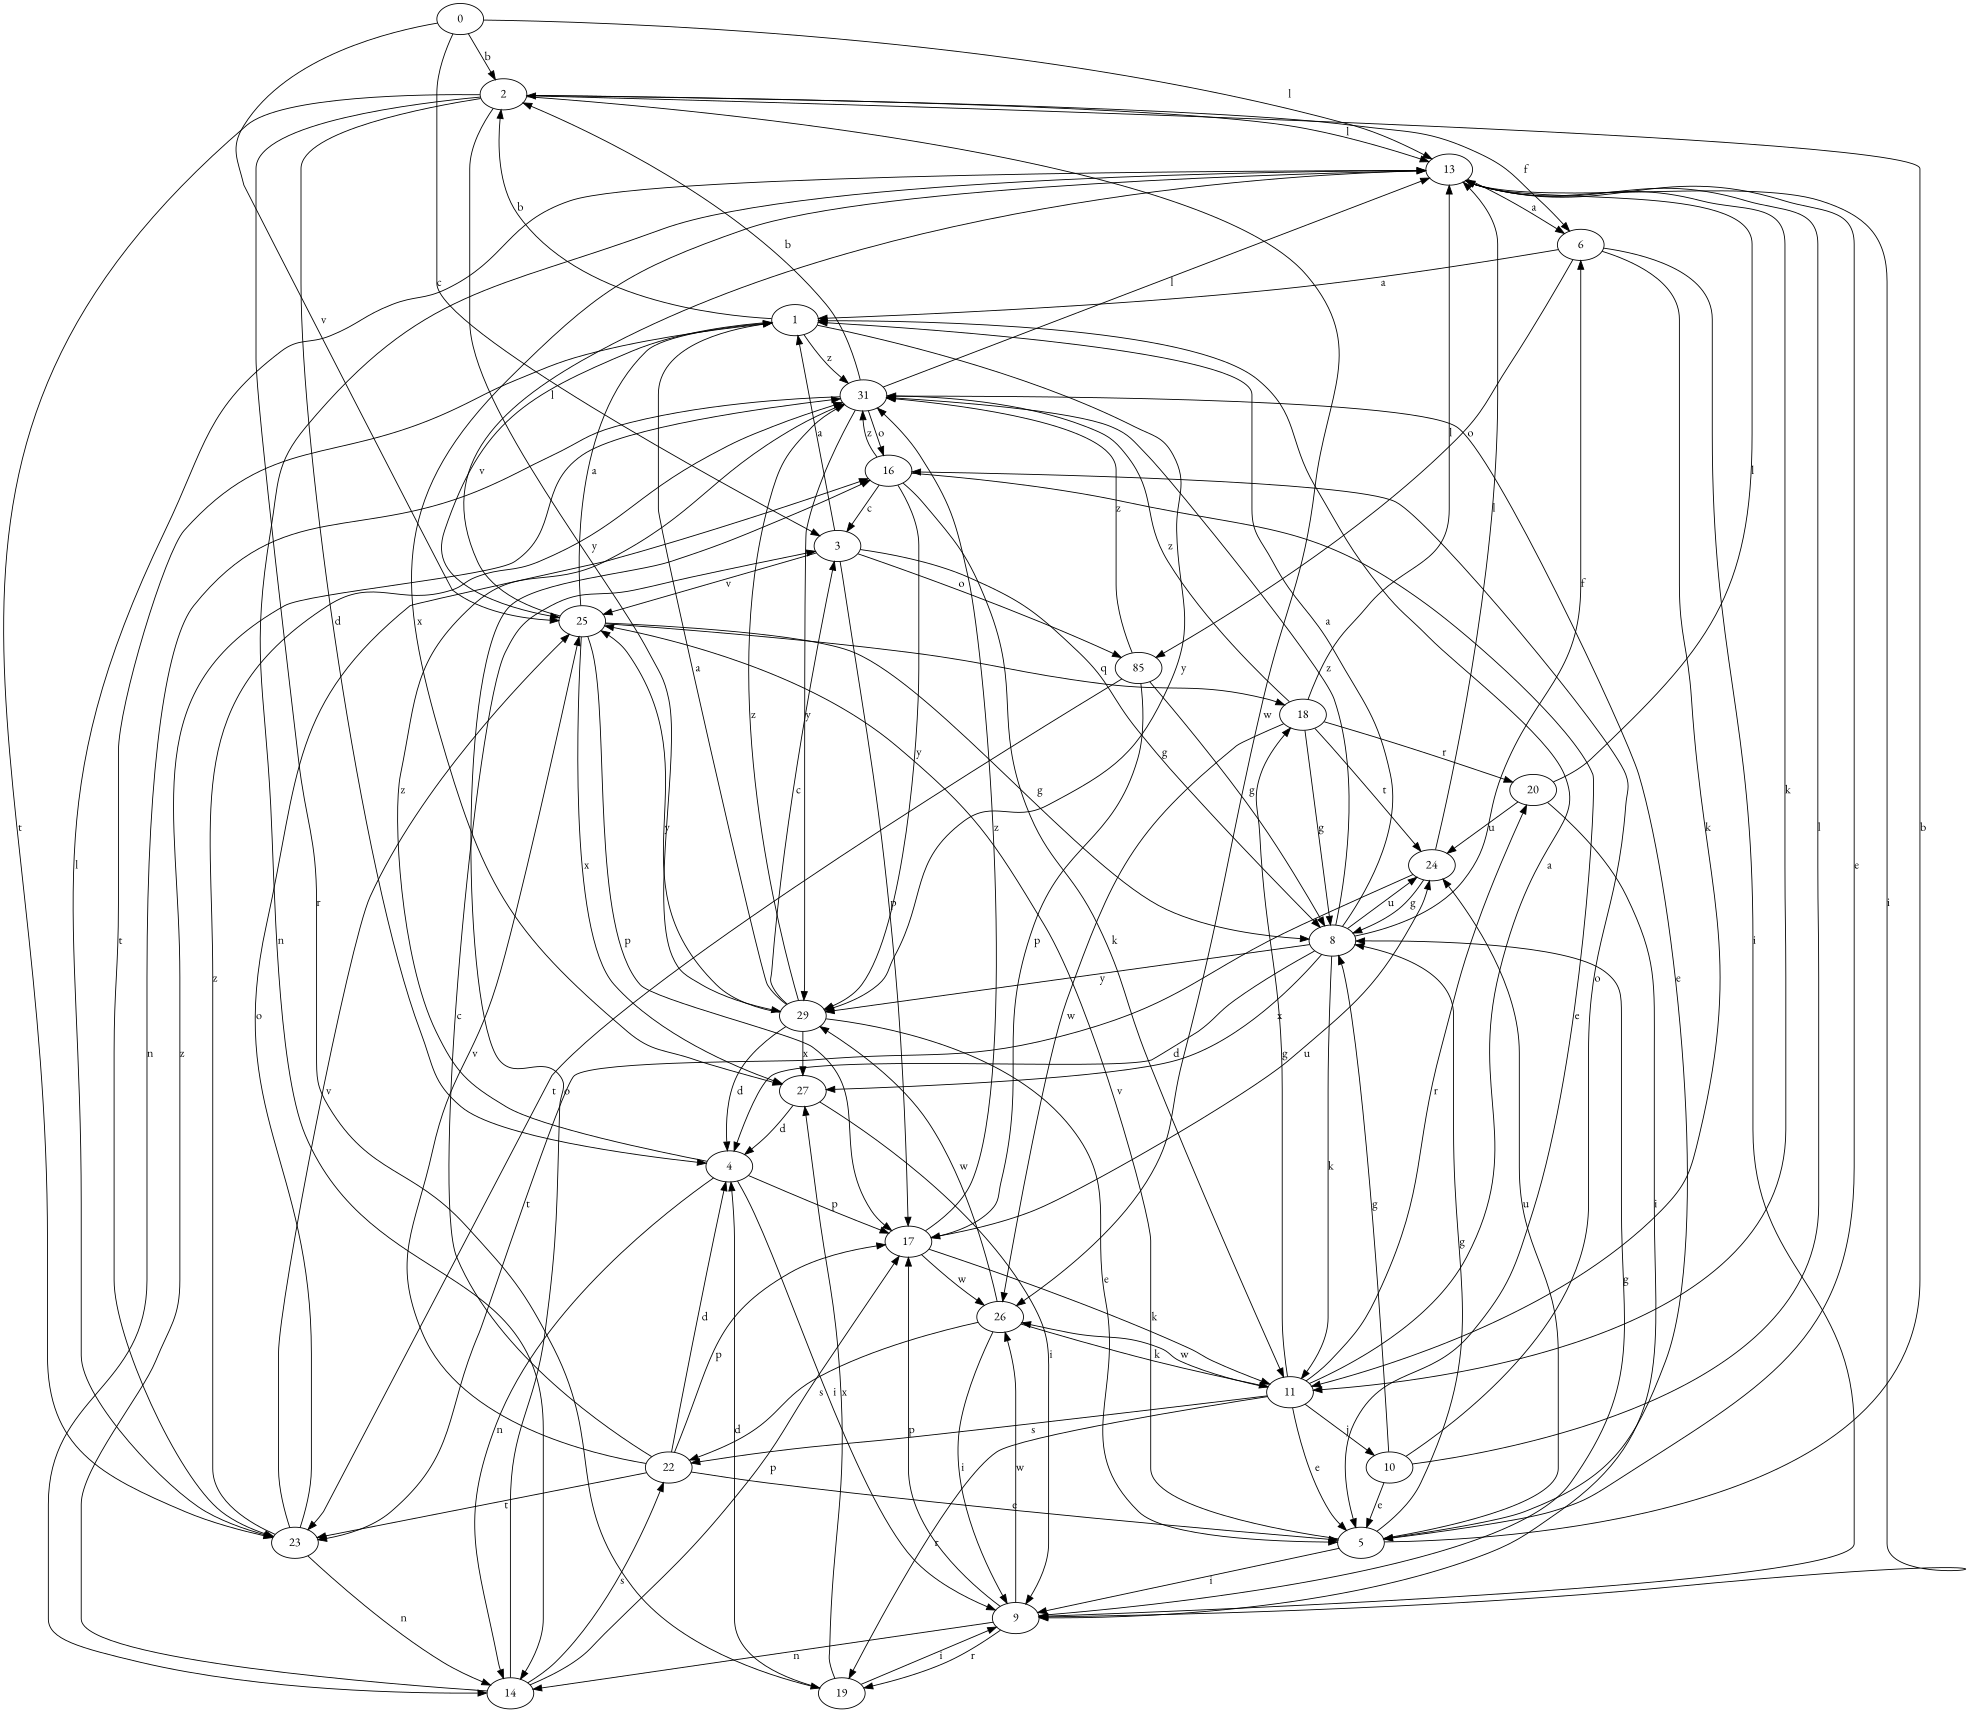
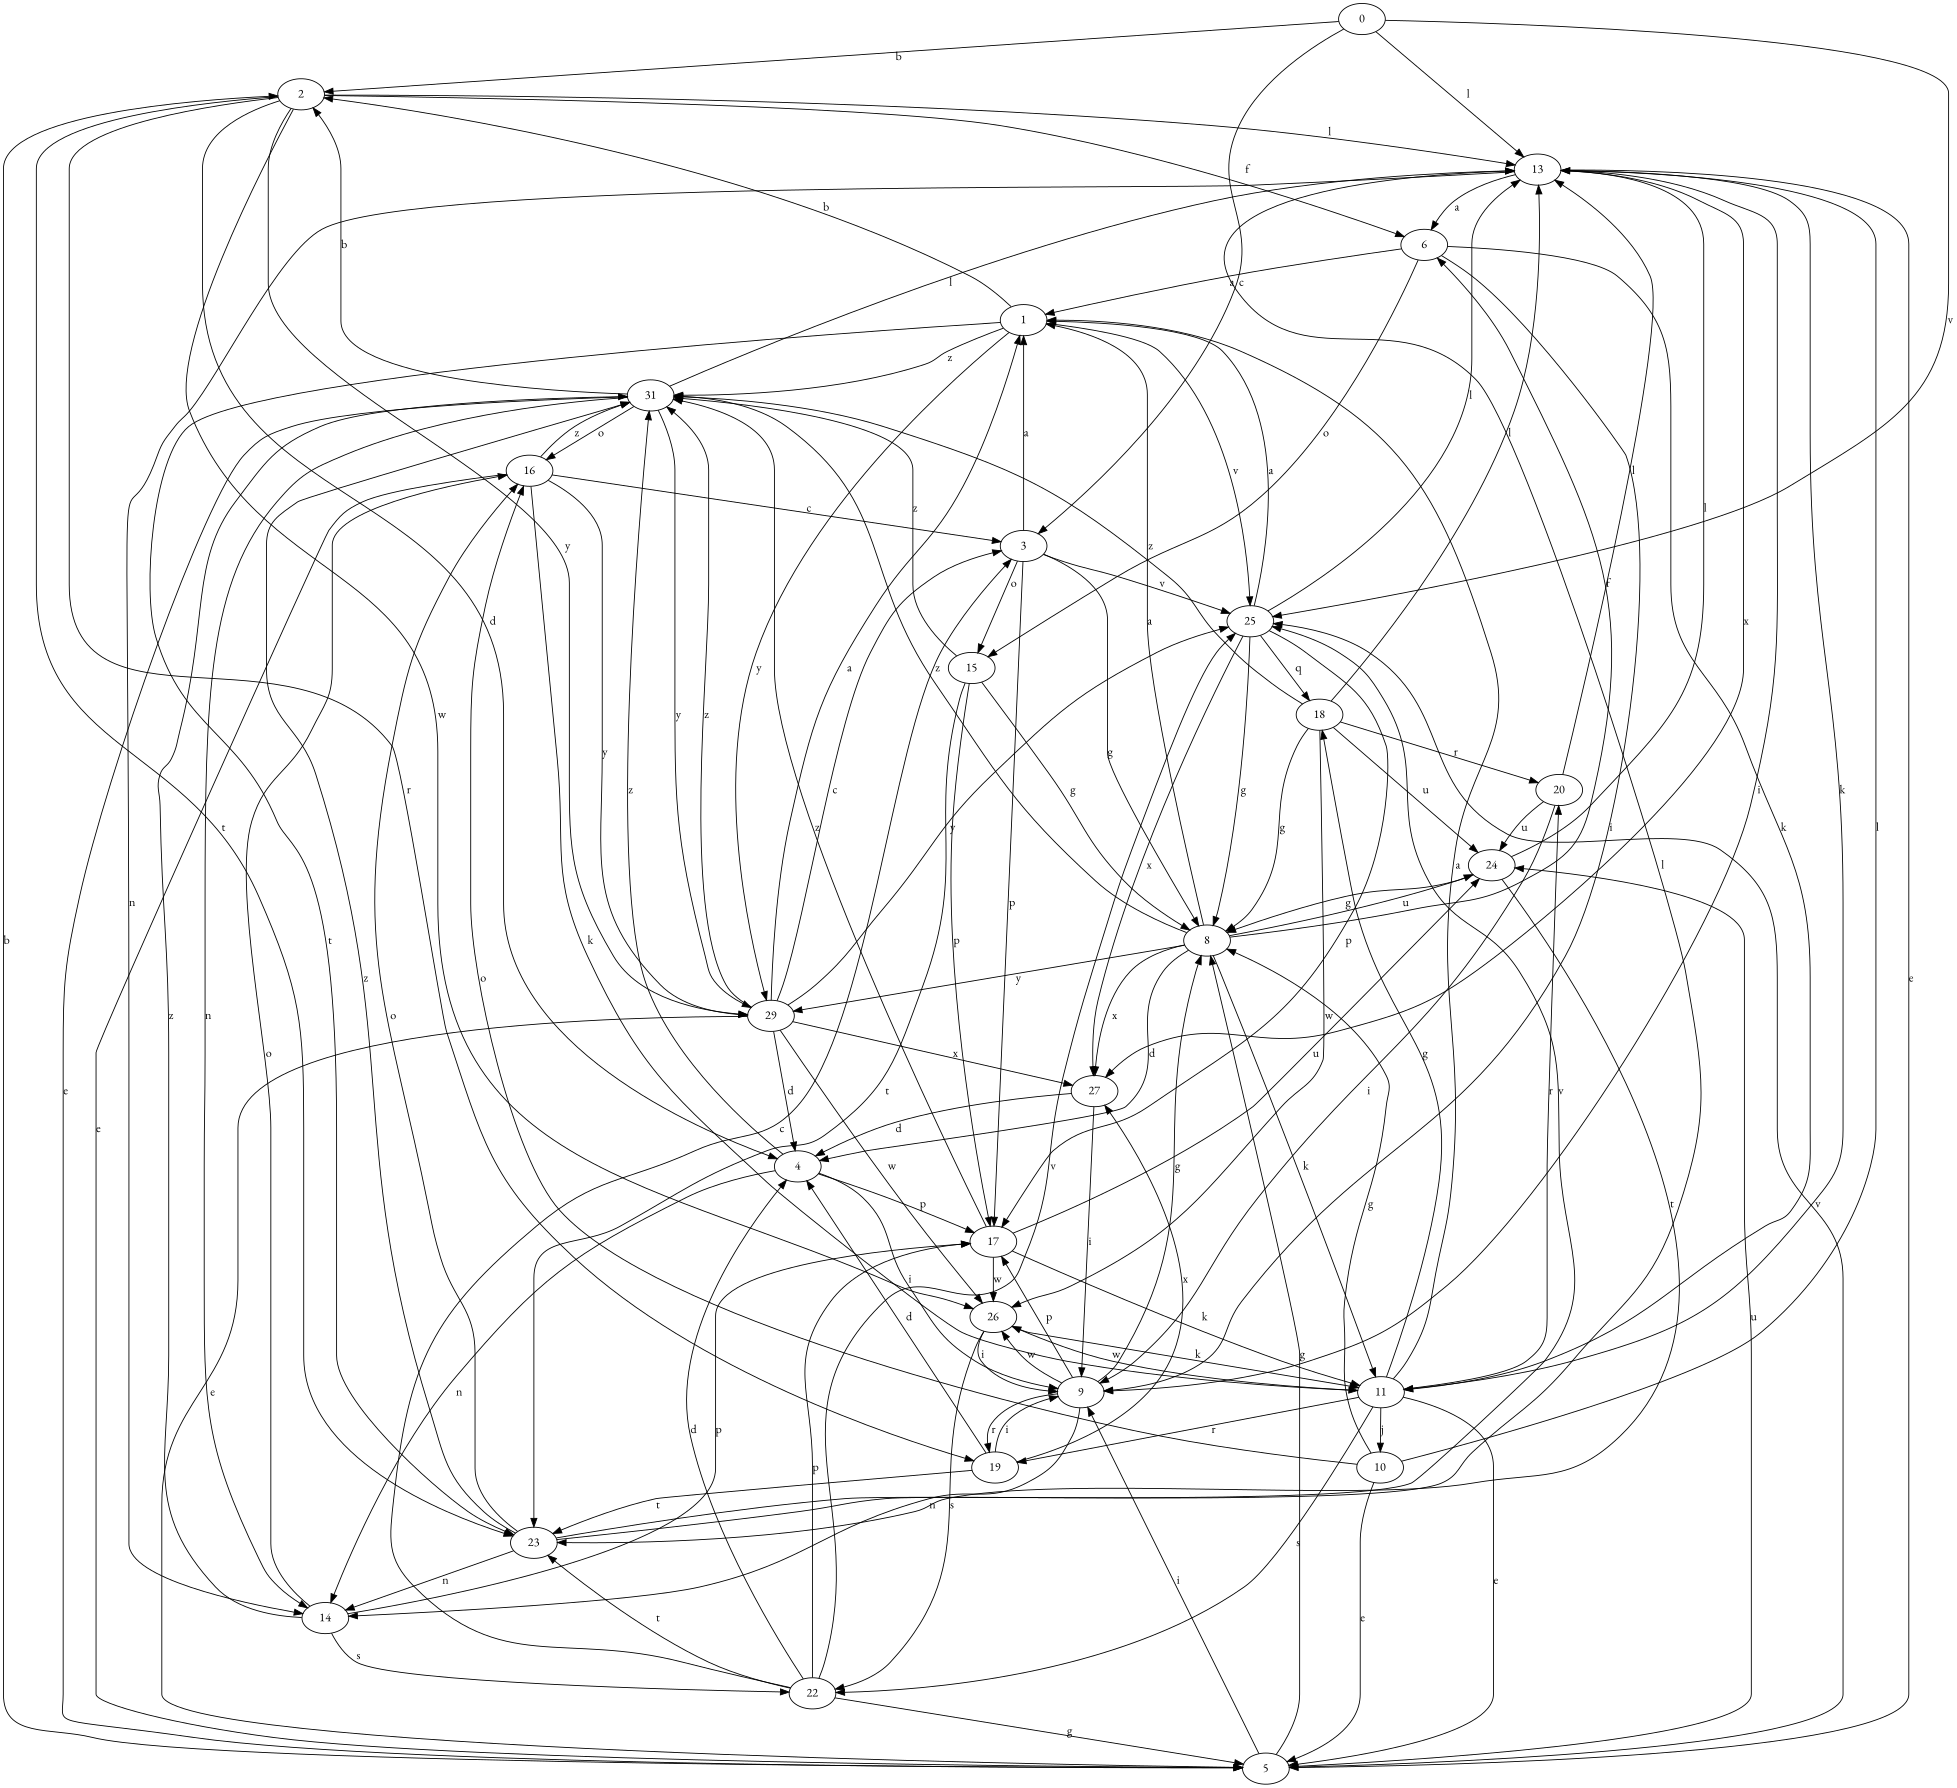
(1139, 668) -> (972, 668)
(1385, 790) -> (1426, 790)
(943, 1146) -> (875, 1166)
none -> (764, 1488)
(1015, 1505) -> (1070, 1731)
